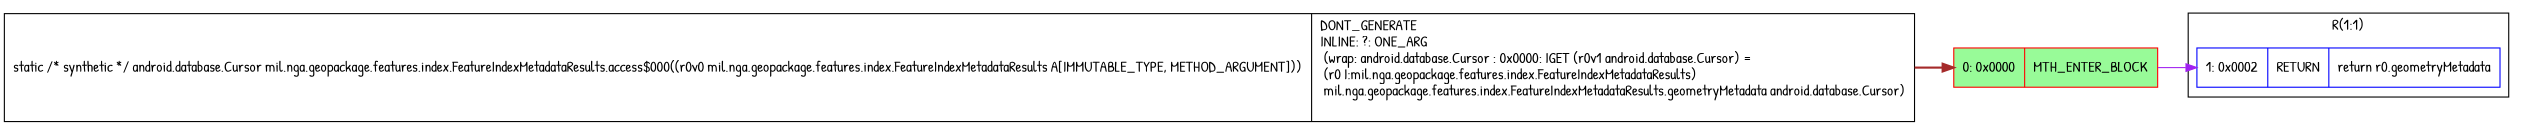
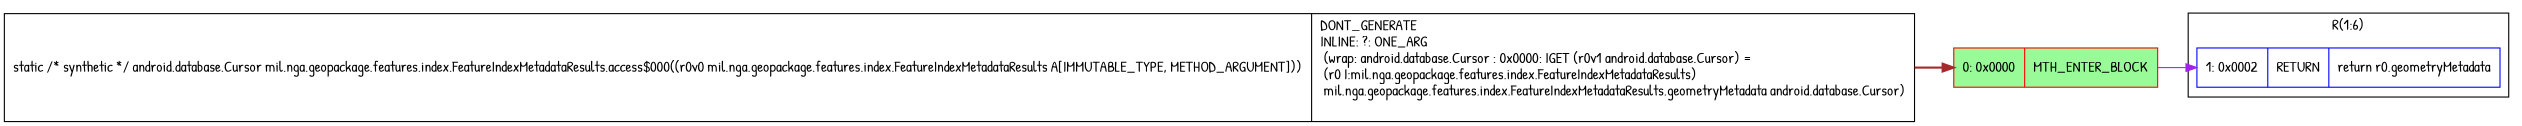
(2348, 26) -> (2348, 26)
